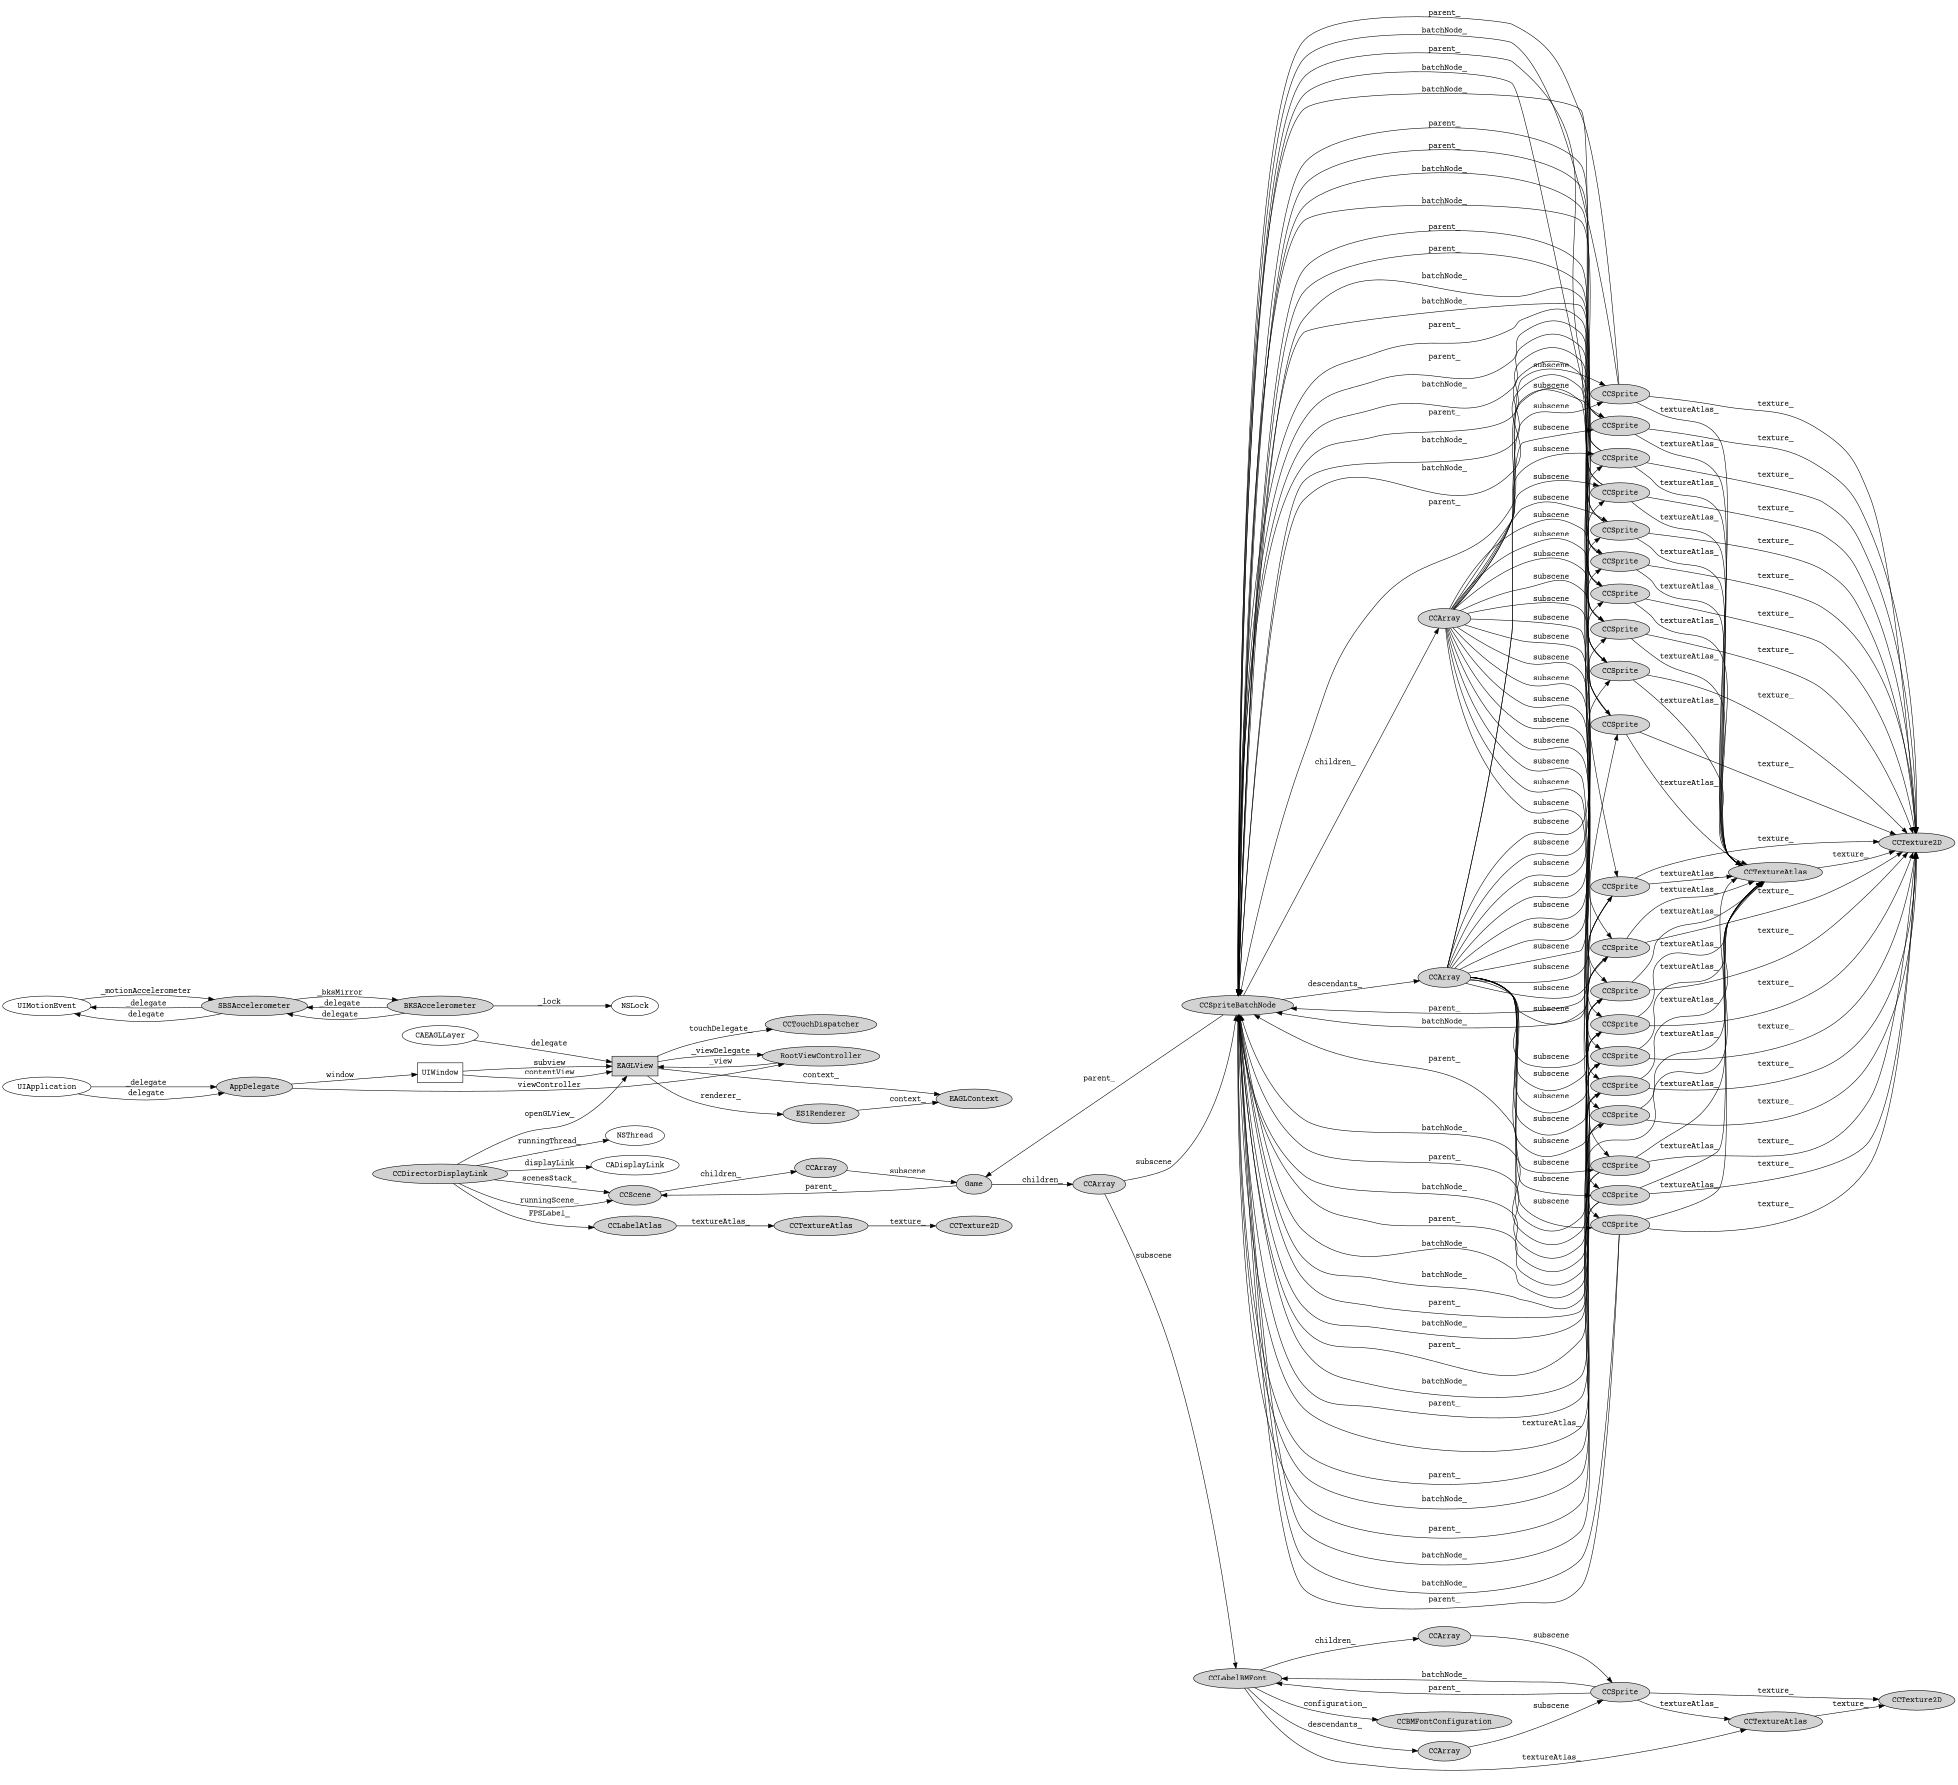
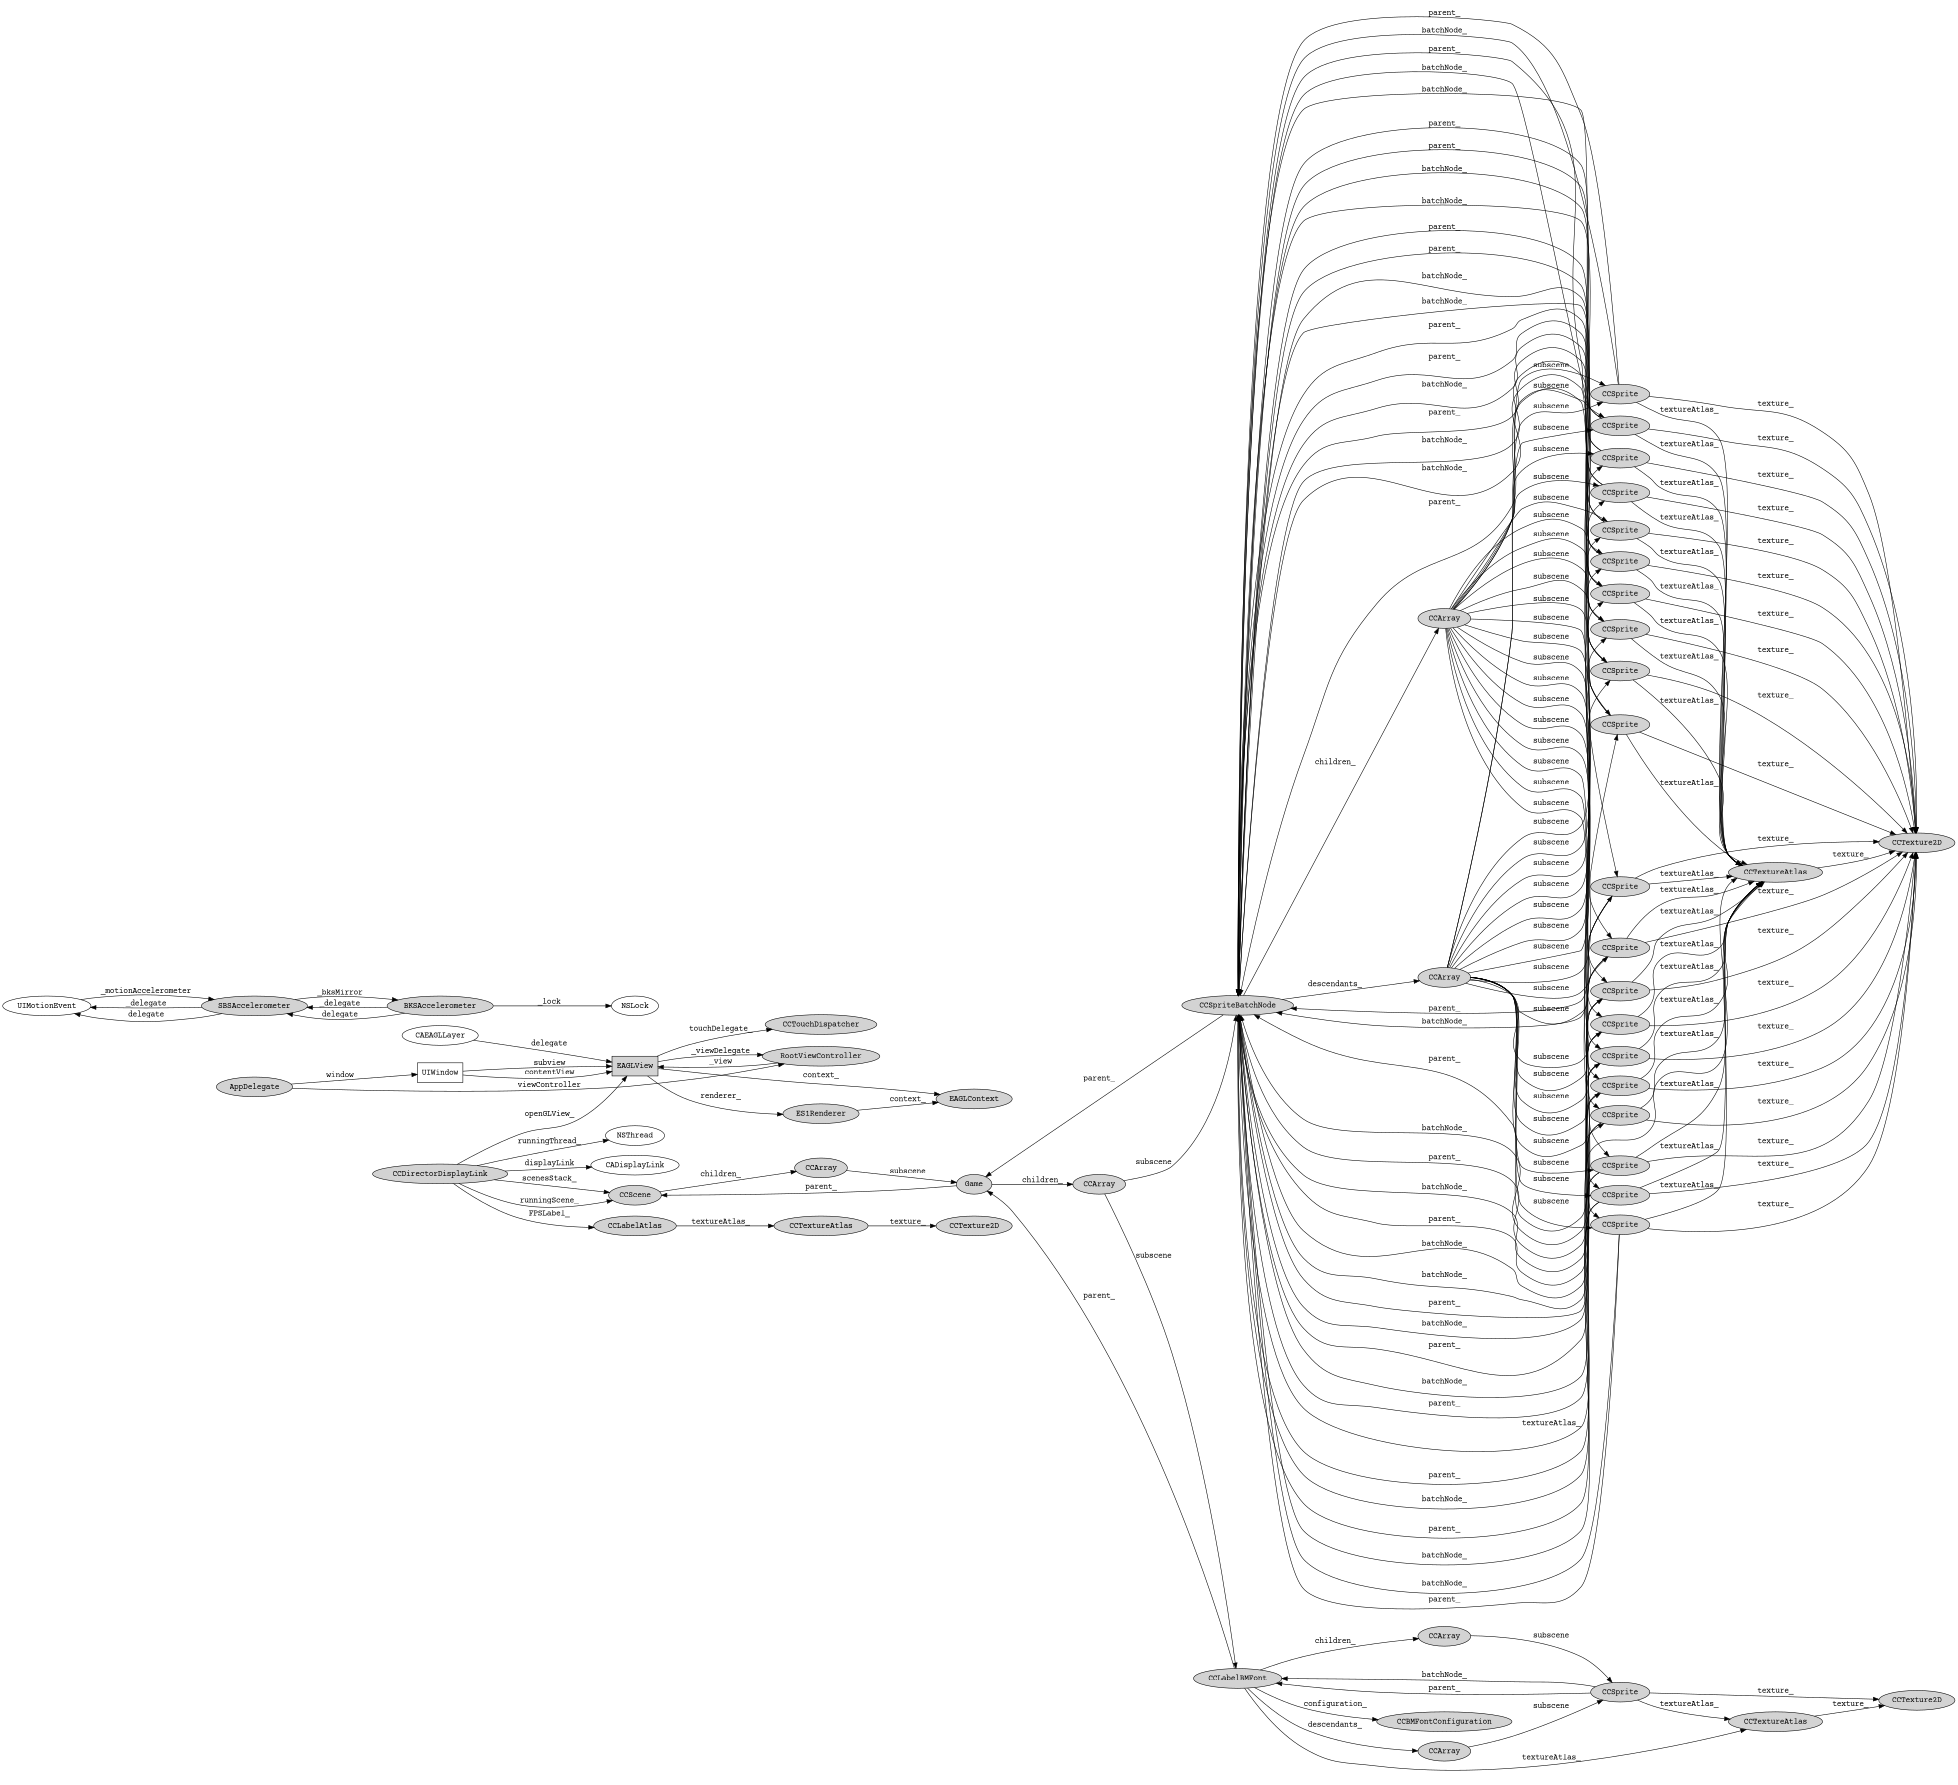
(47, 1087) -> none
none -> (1139, 1417)
